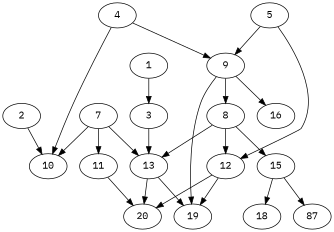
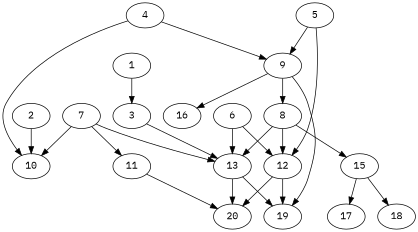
none -> (232, 116)
(312, 217) -> (346, 217)
